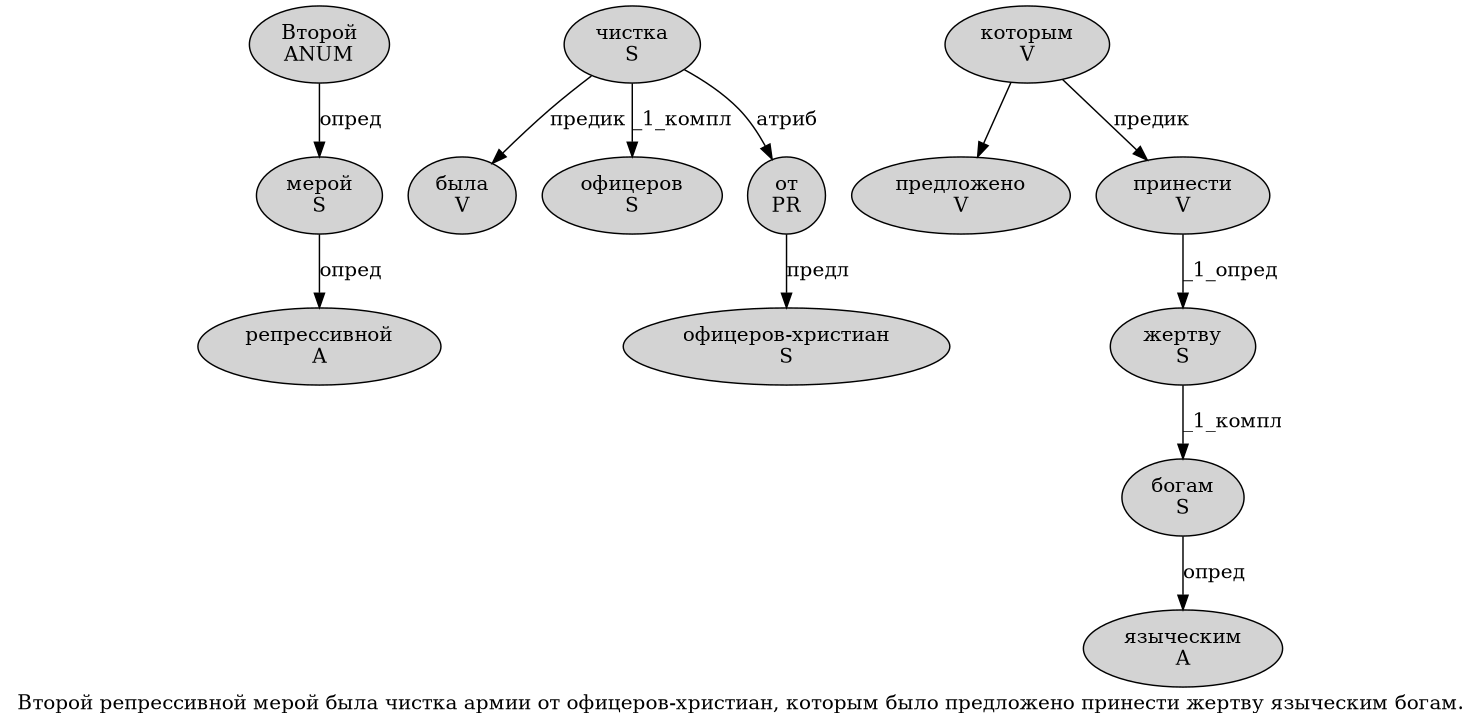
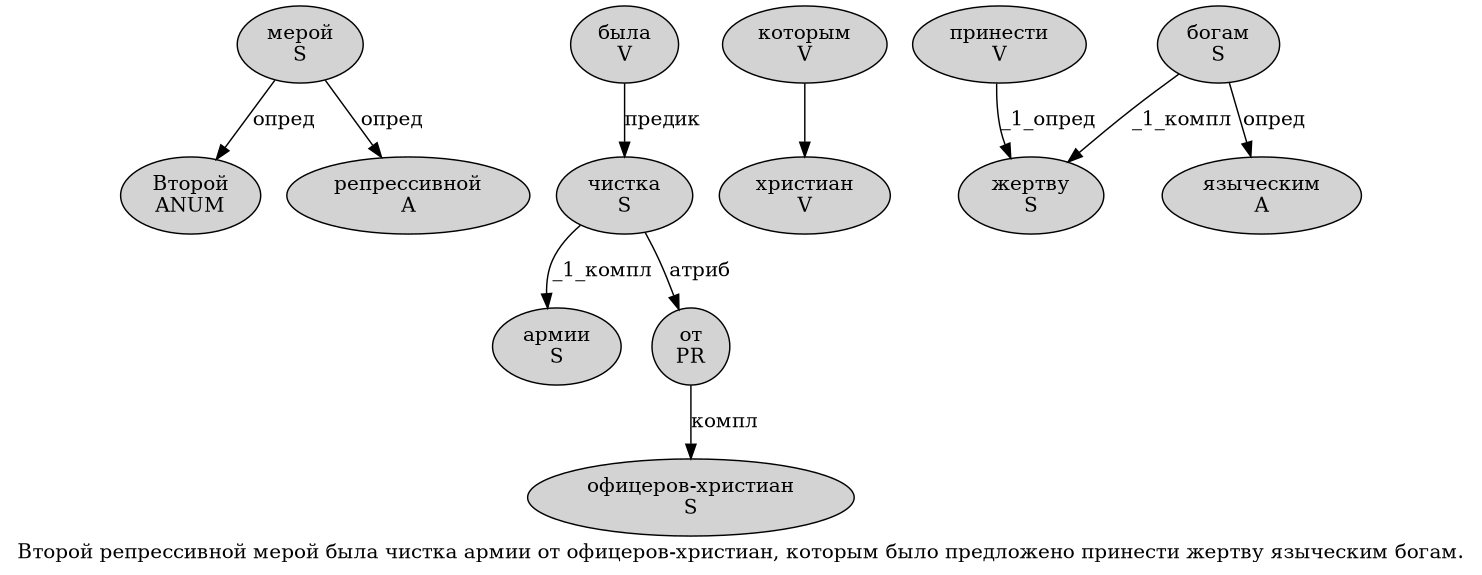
(319, 113) -> (250, 114)
(546, 113) -> (625, 113)
(1100, 115) -> none
(632, 196) -> (557, 347)
(961, 196) -> (805, 196)
(818, 271) -> (725, 422)
(1183, 415) -> (1128, 112)
